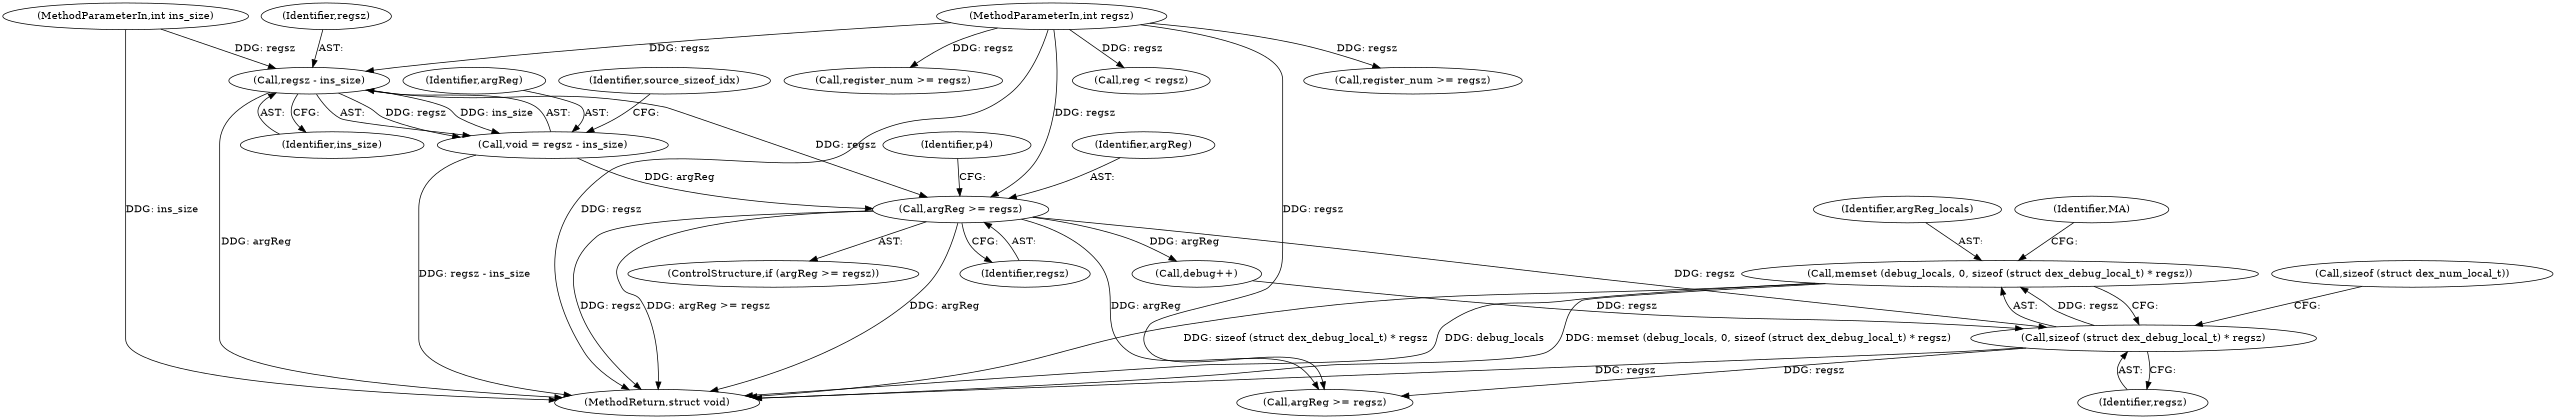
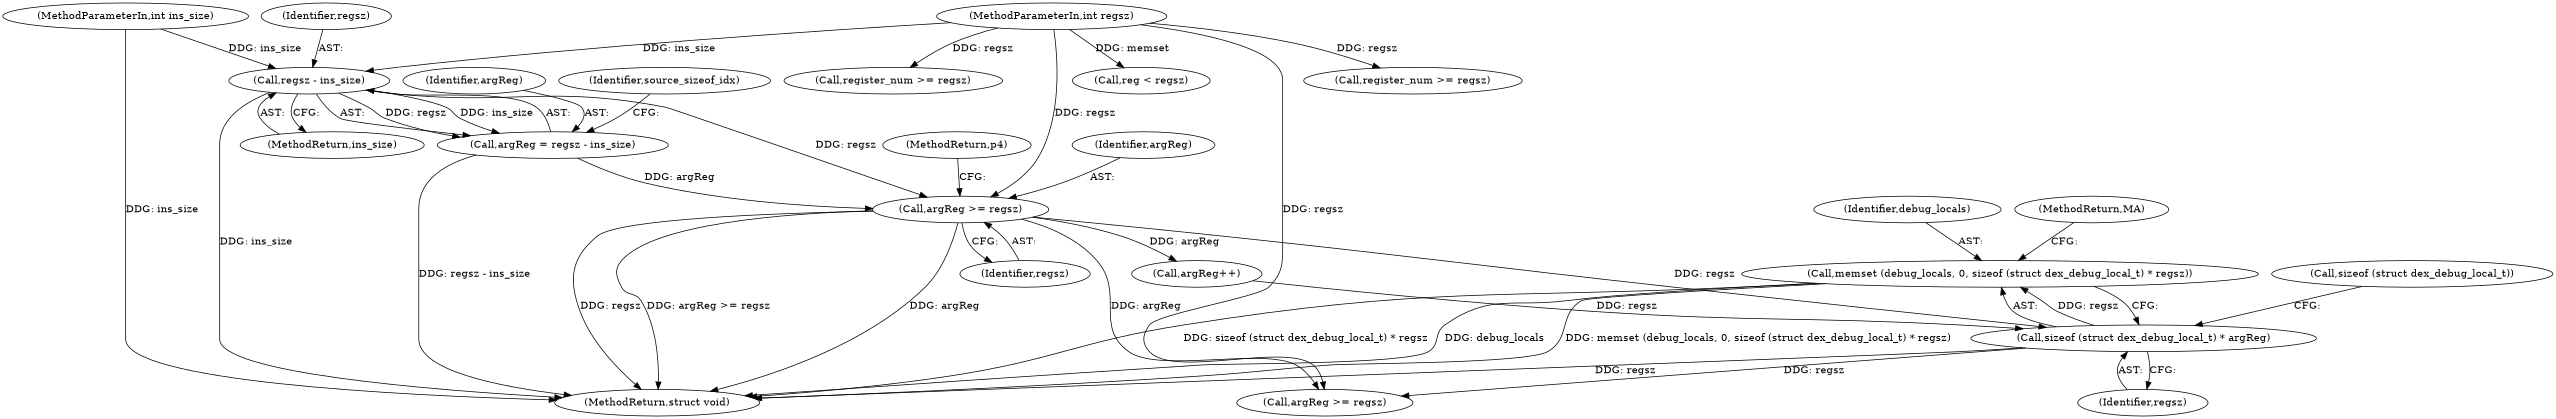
(265, 48) -> (265, 48)
(679, 48) -> (679, 48)
(1132, 48) -> (1132, 48)
(332, 145) -> (332, 145)
(553, 145) -> (553, 145)
(957, 145) -> (957, 145)
(725, 160) -> none
(1907, 209) -> (1907, 209)
(2092, 209) -> (2092, 209)
(256, 242) -> (256, 242)
(773, 274) -> none
(1197, 274) -> (1197, 274)
(2412, 274) -> (2412, 274)
(2144, 338) -> (2144, 338)
